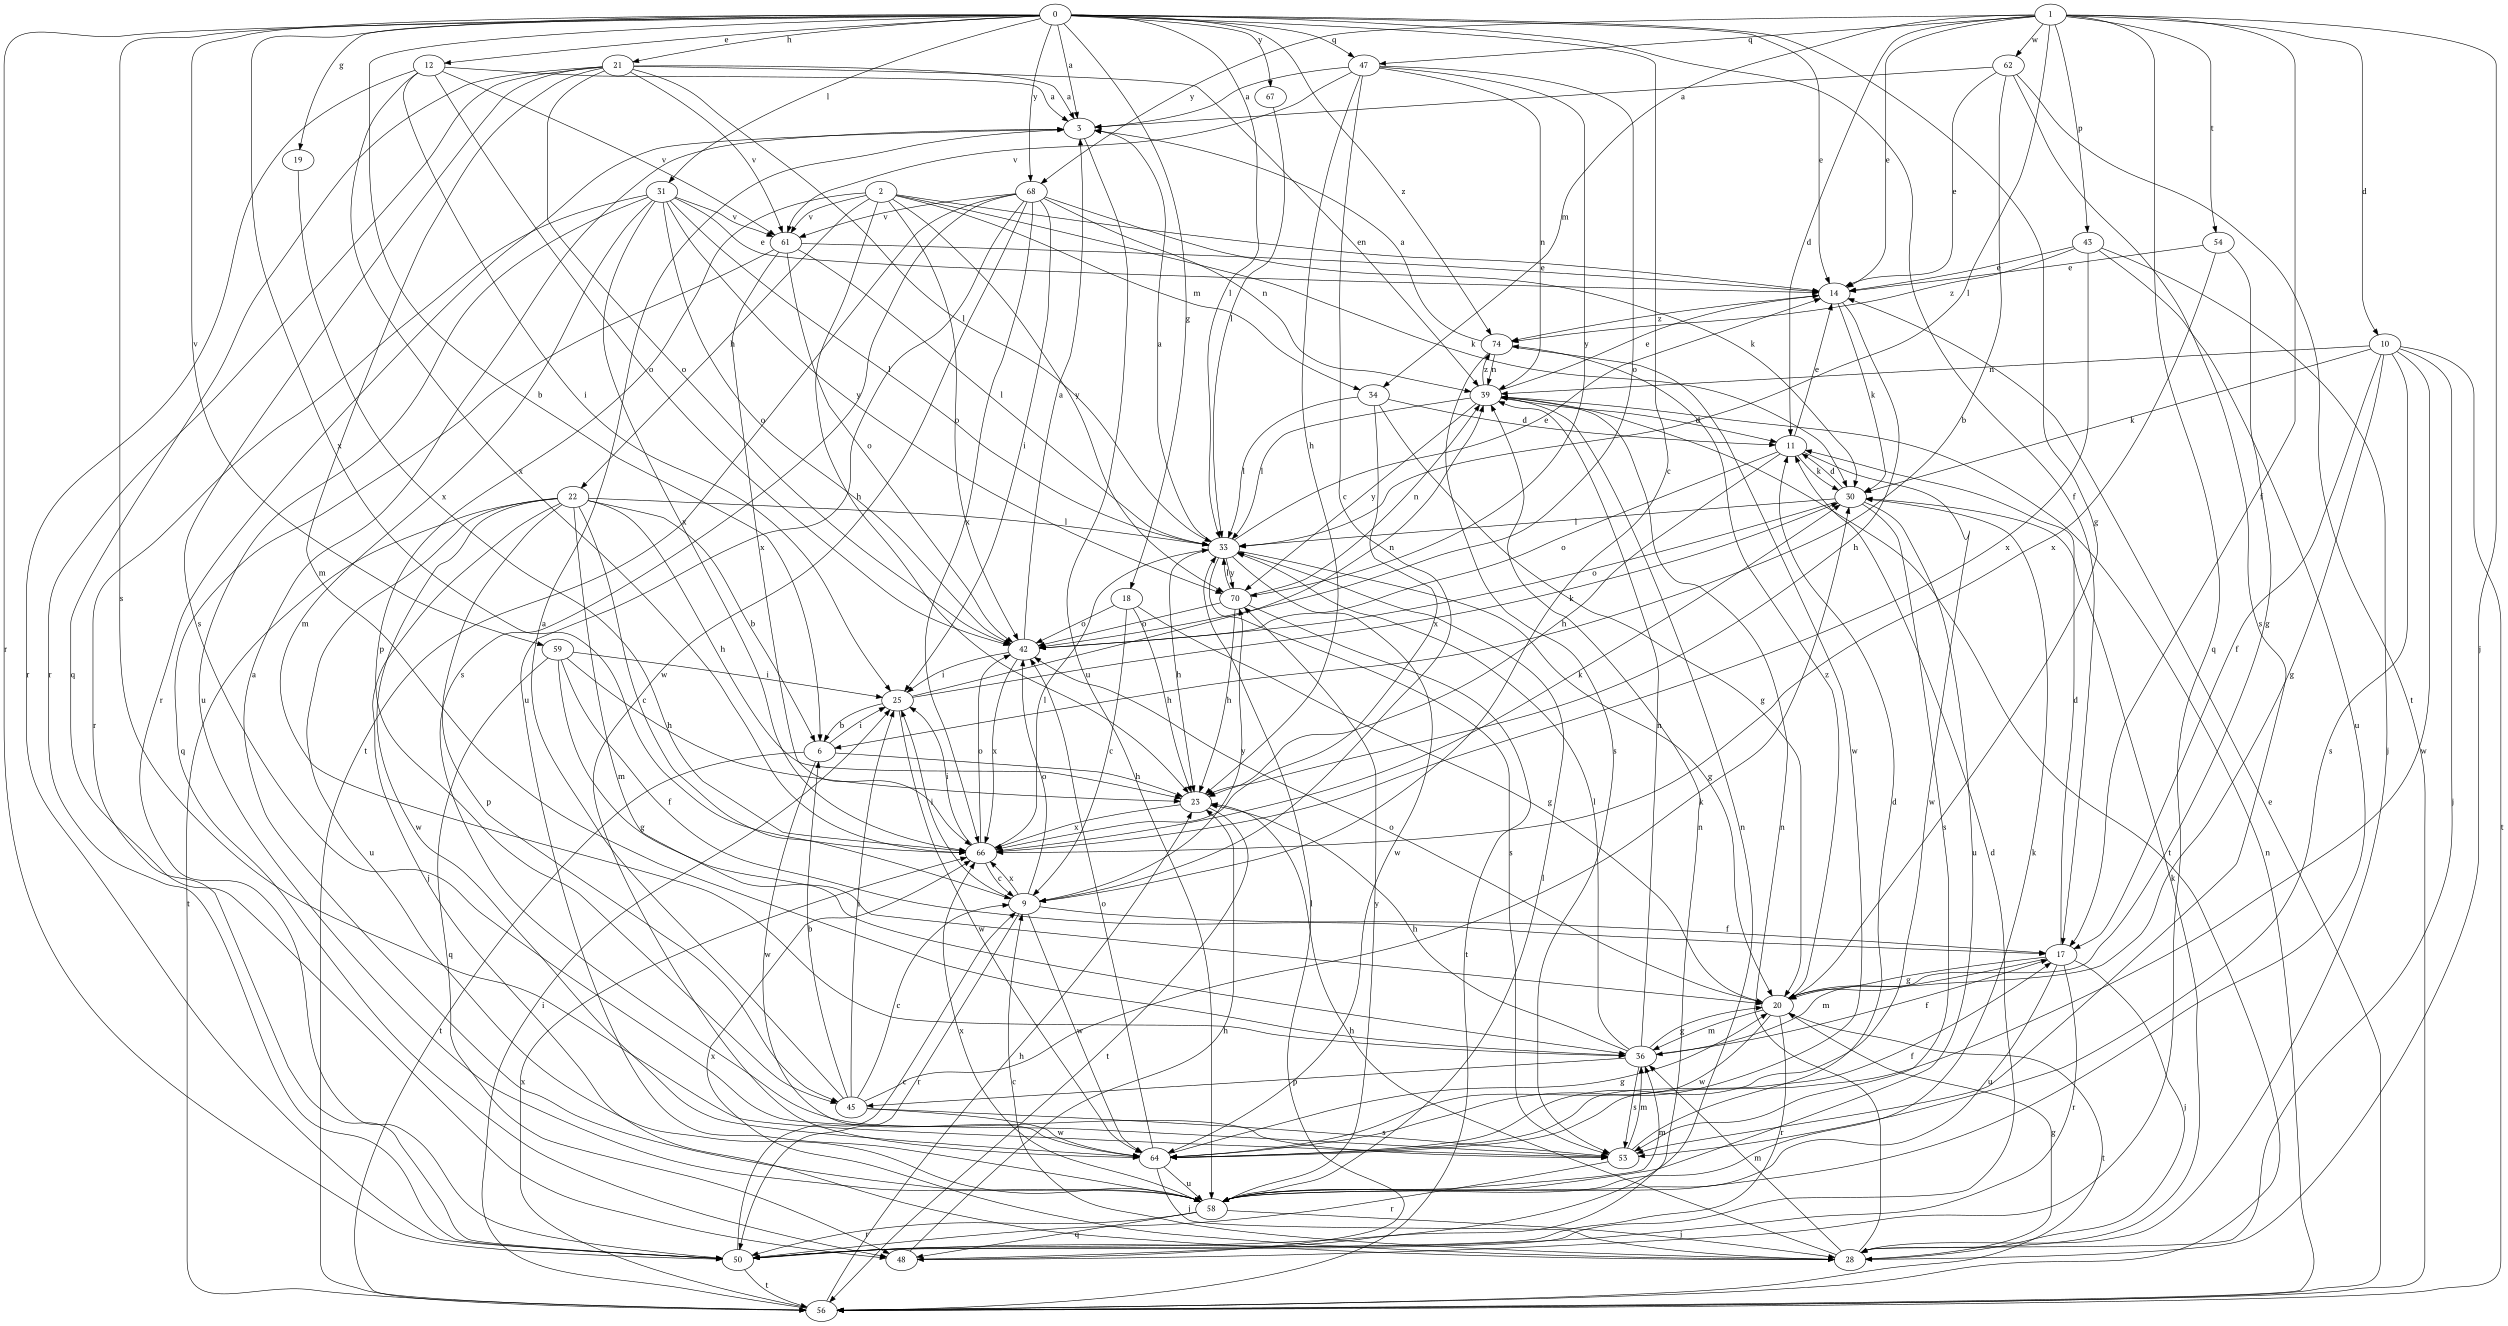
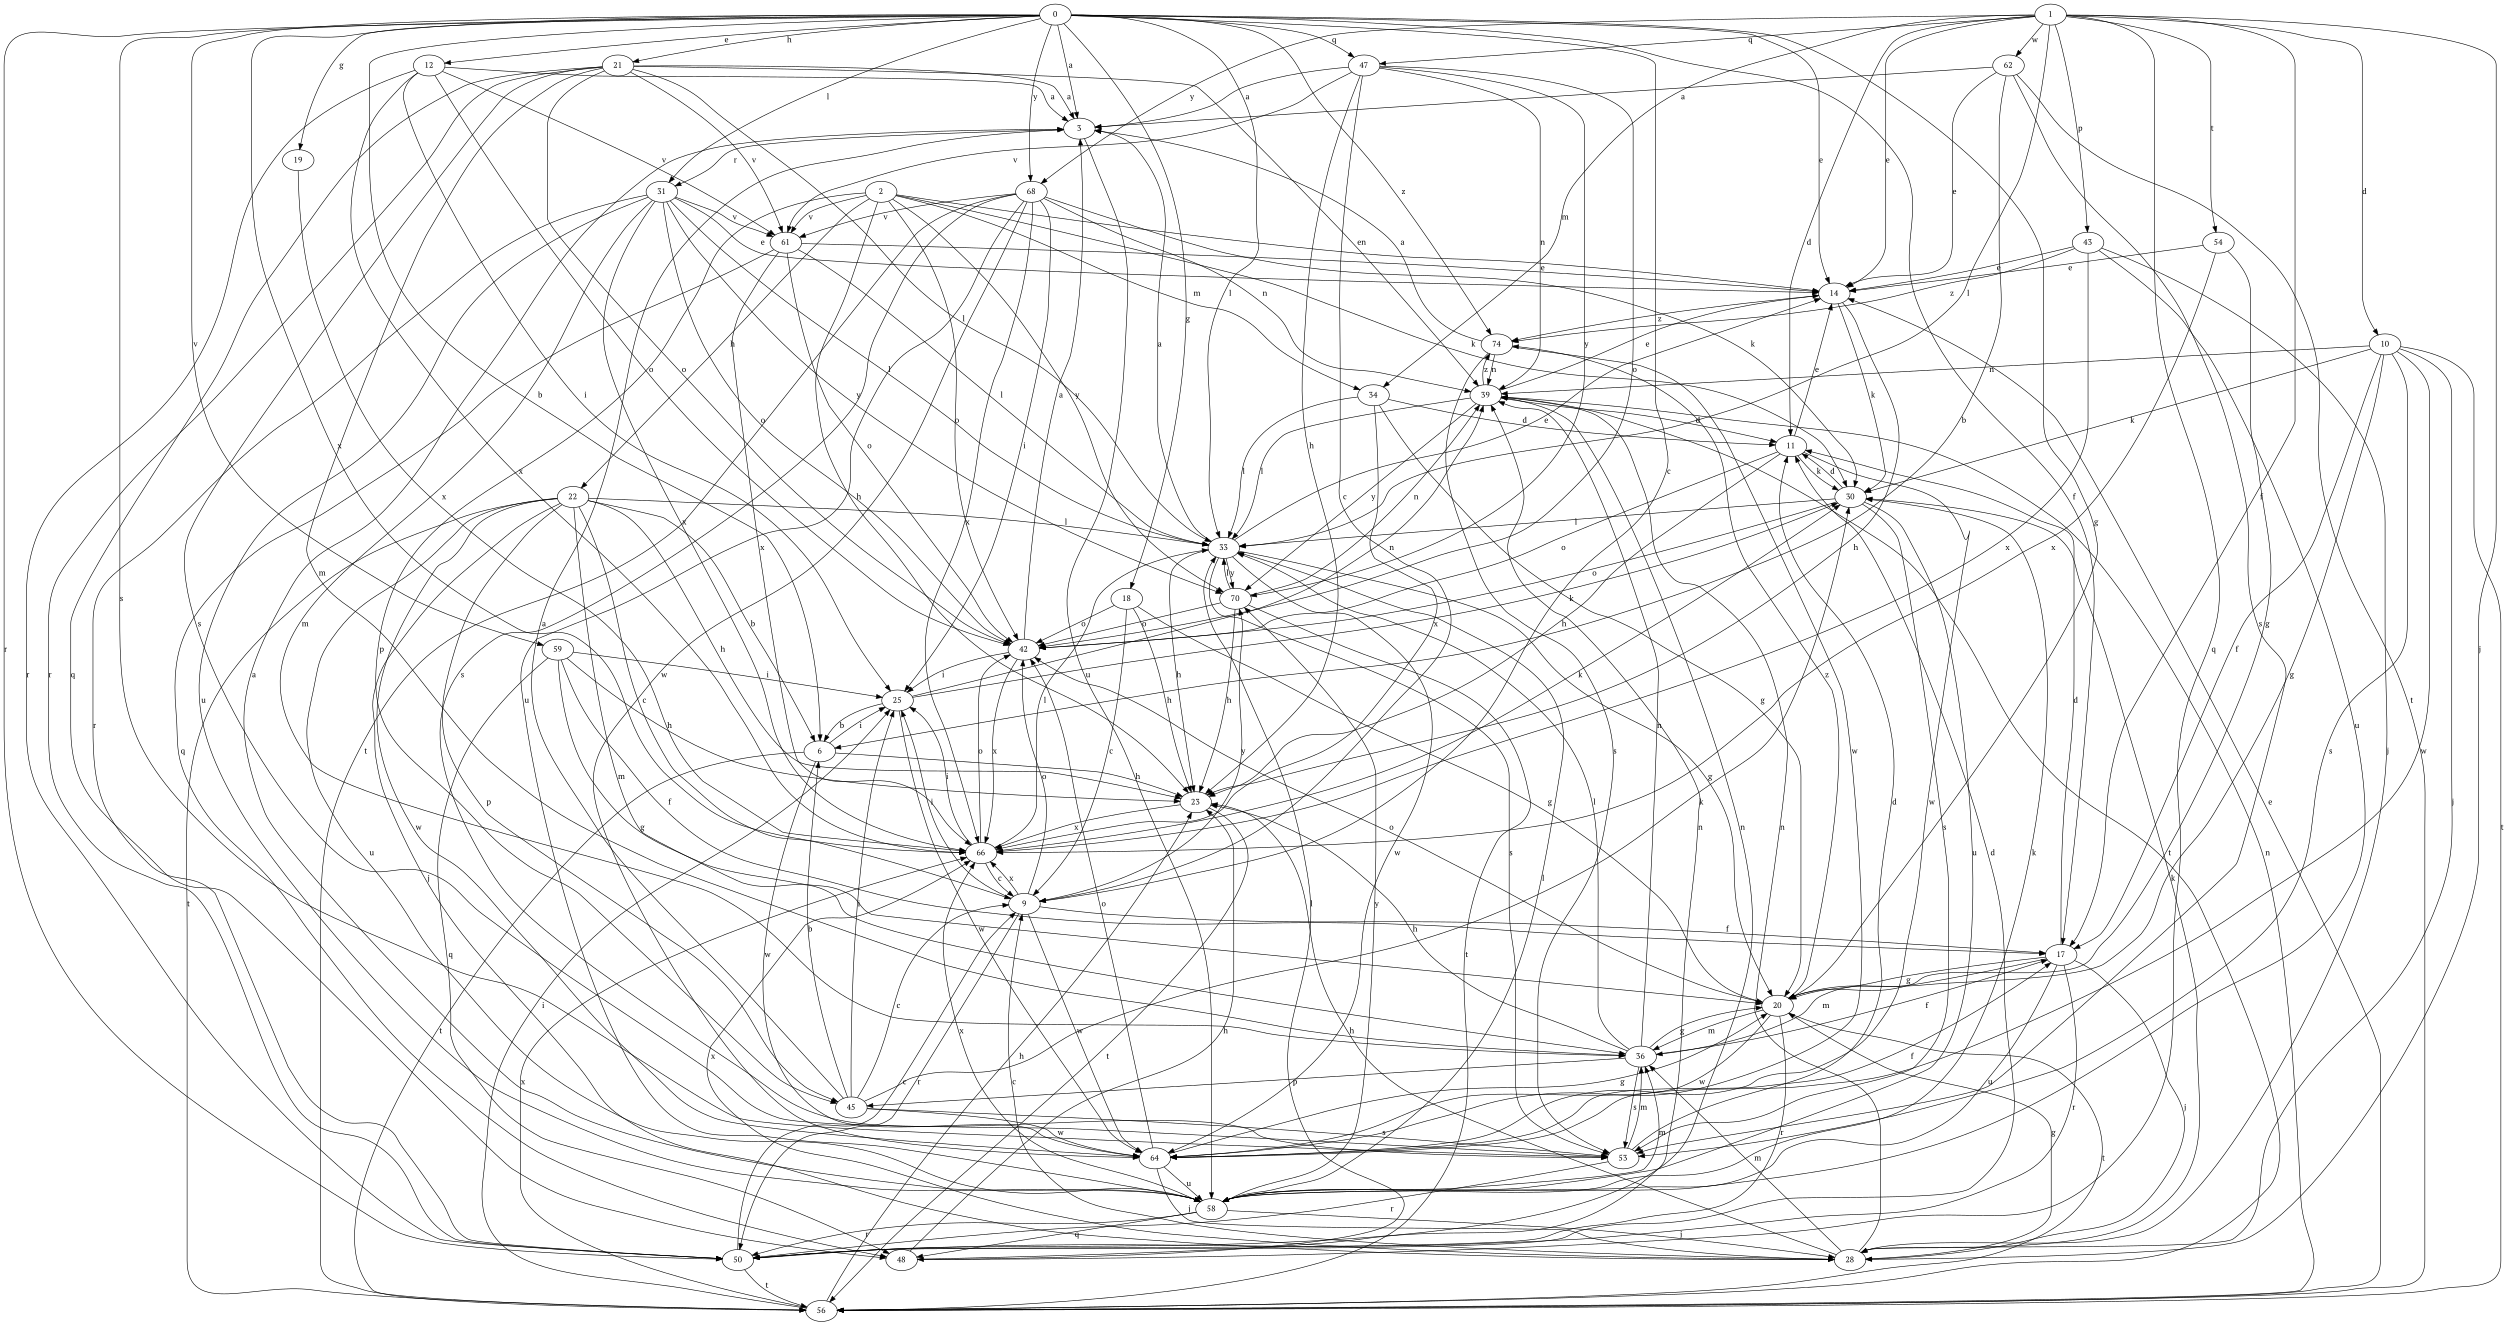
(1271, 97) -> none
(198, 587) -> (778, 143)
